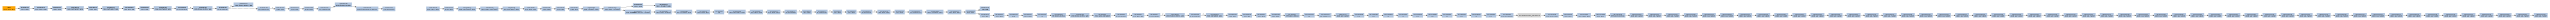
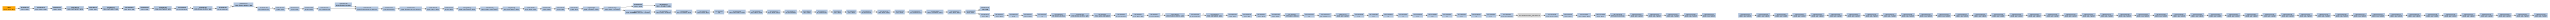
(332, 7) -> (343, 9)
(242, 9) -> (255, 7)
none -> (411, 9)
(1727, 15) -> none
